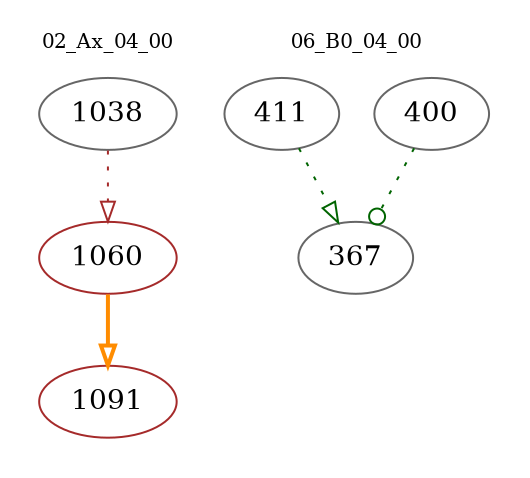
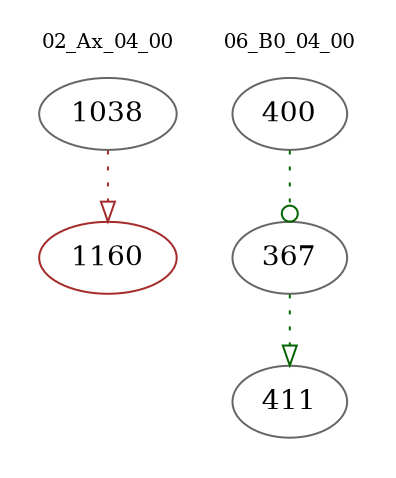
(314, 177) -> (290, 320)
(108, 258) -> (108, 258)
(108, 402) -> none
